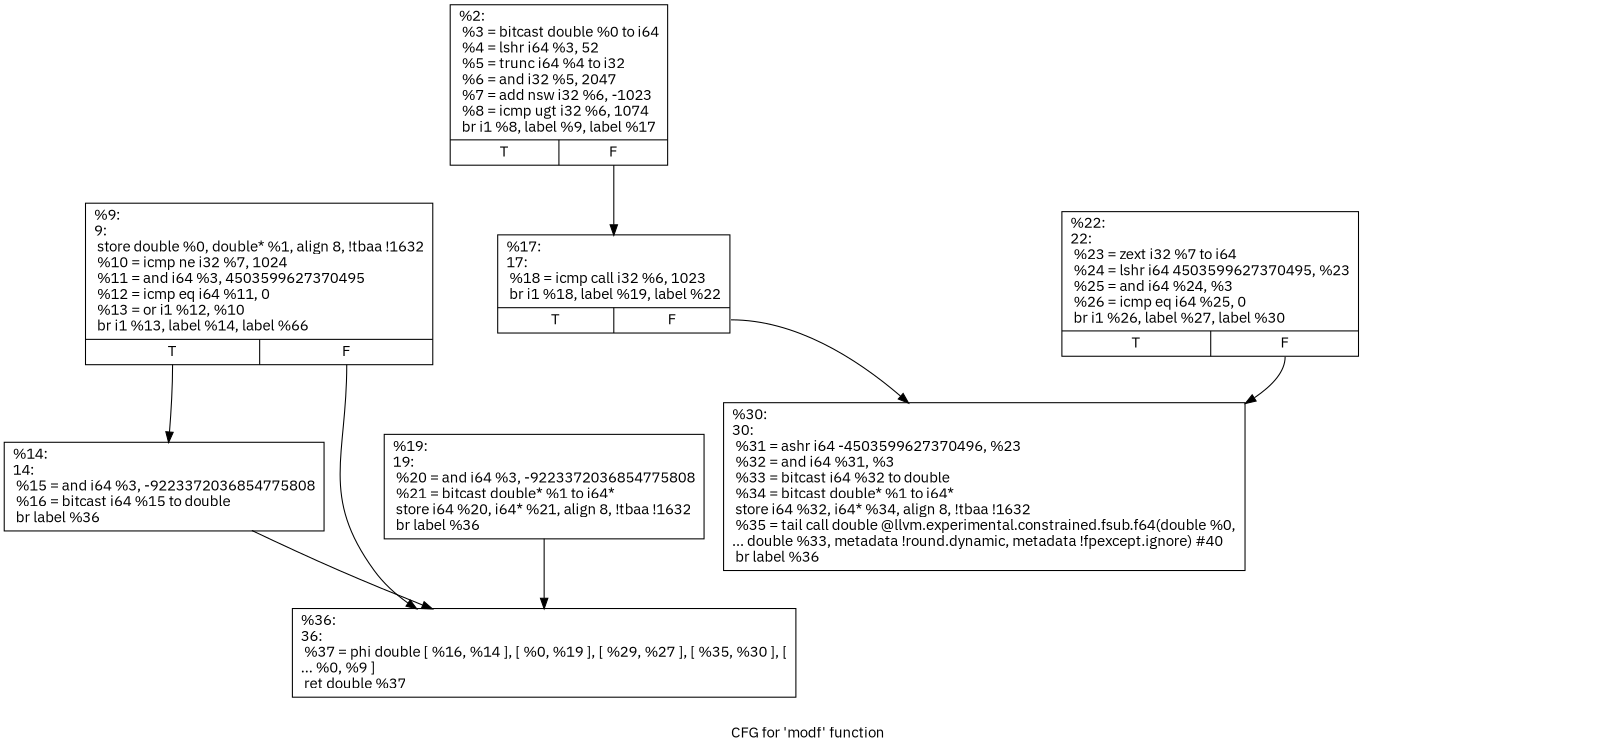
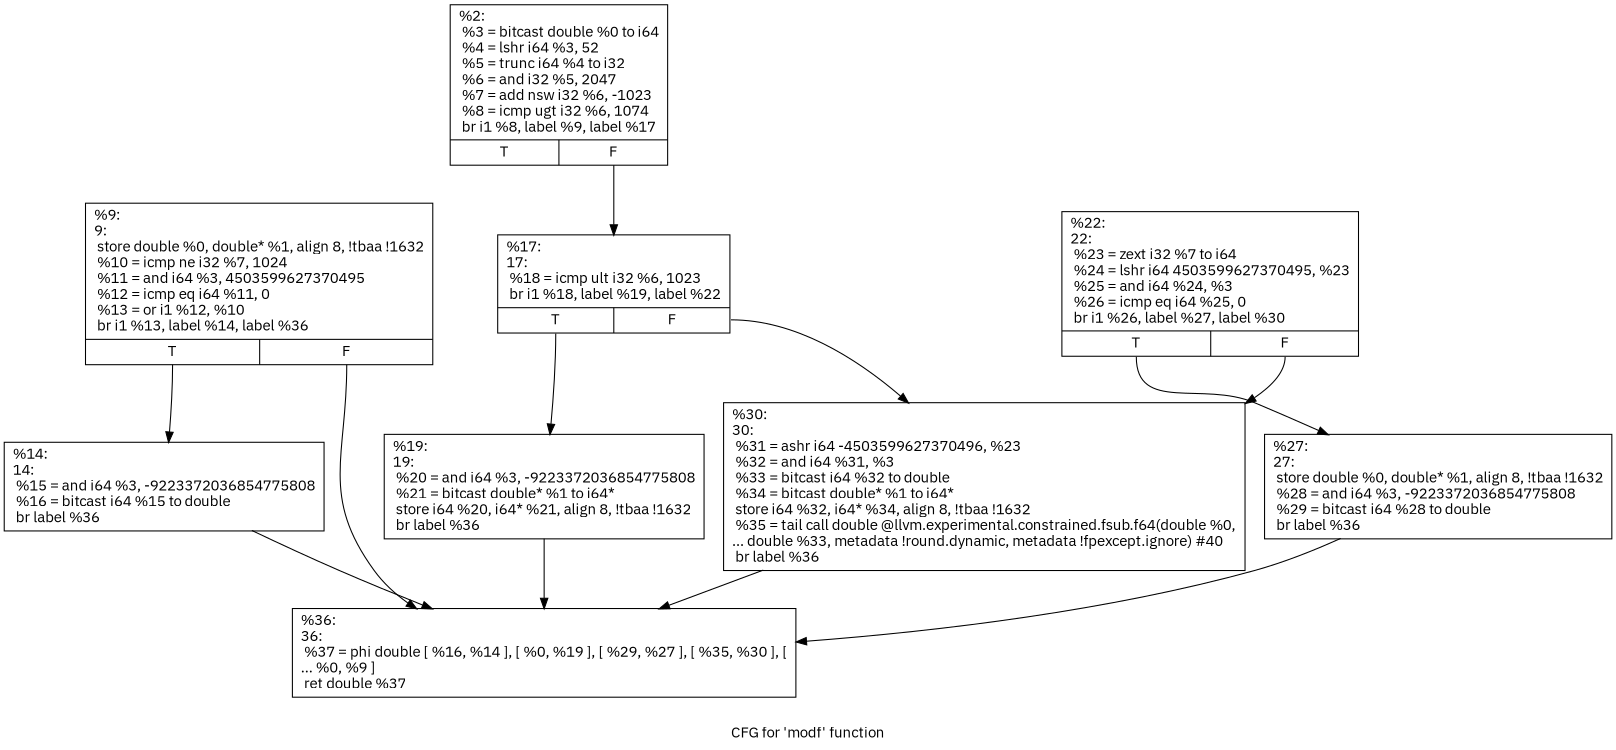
(606, 279) -> (604, 279)
(202, 326) -> (202, 326)
none -> (554, 379)
none -> (1438, 487)
none -> (716, 588)
